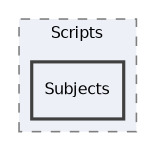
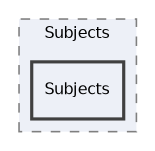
(78, 34) -> (78, 34)
